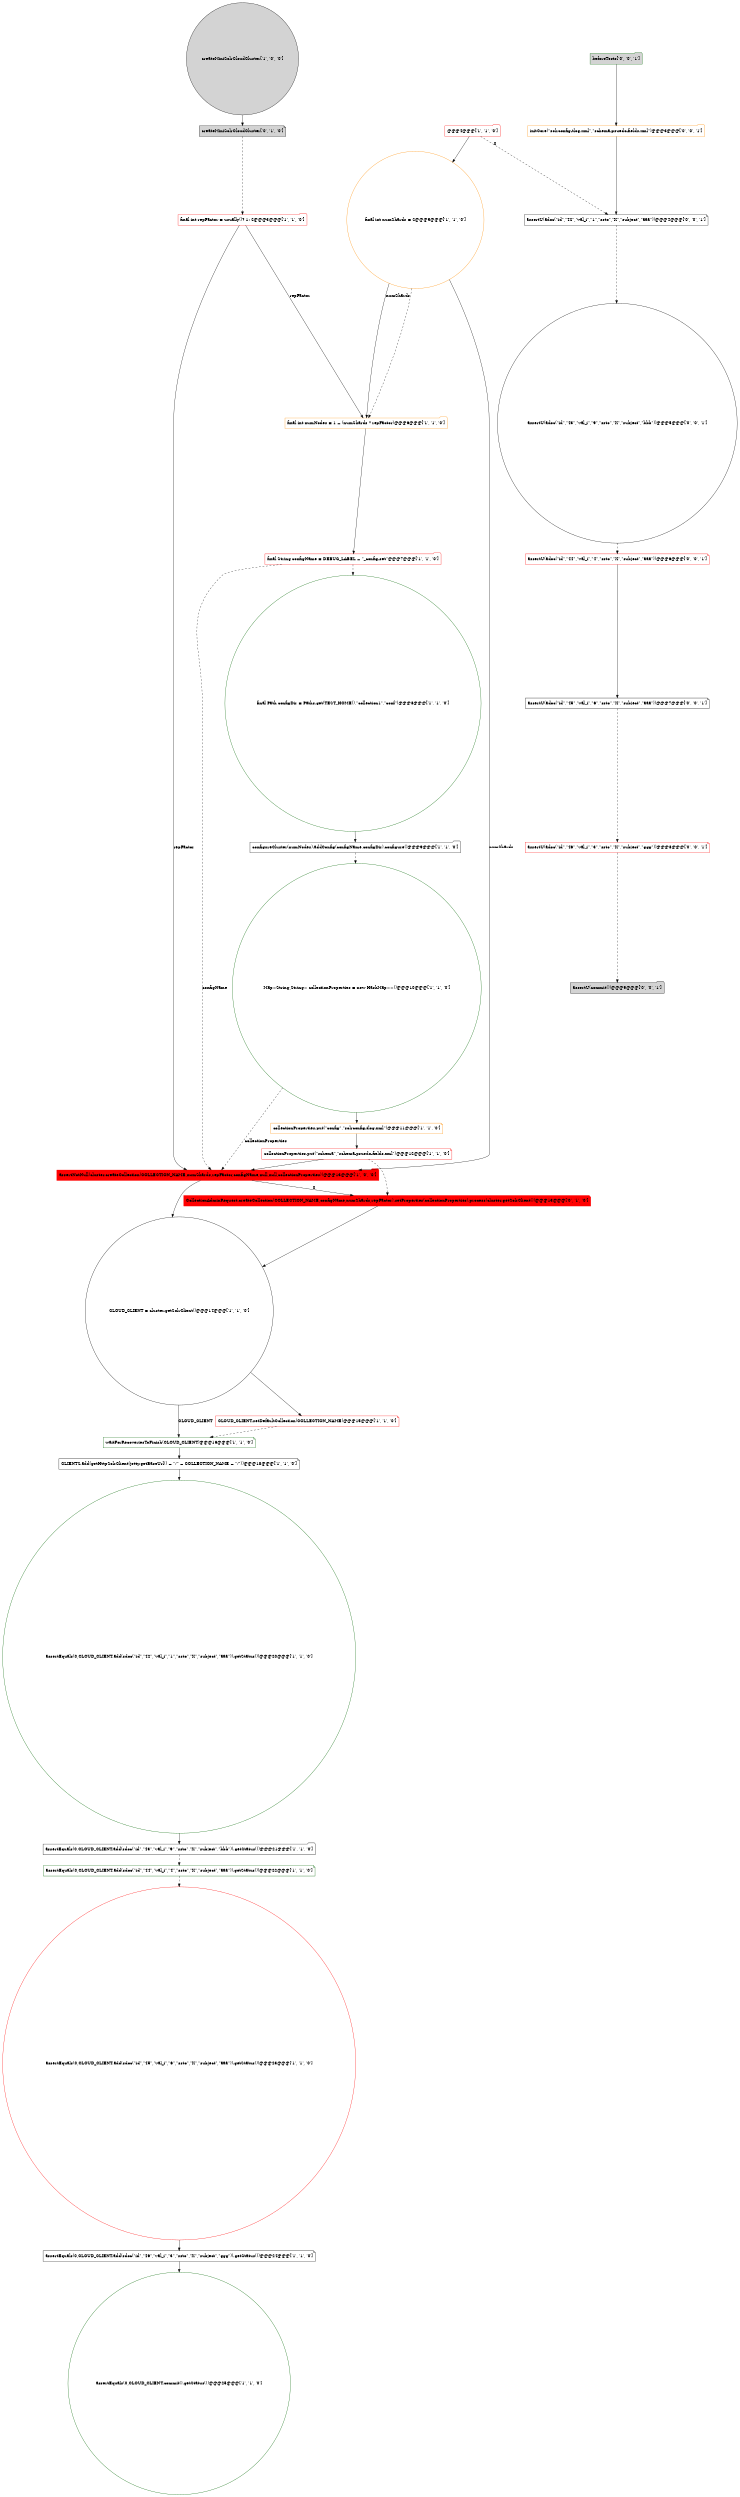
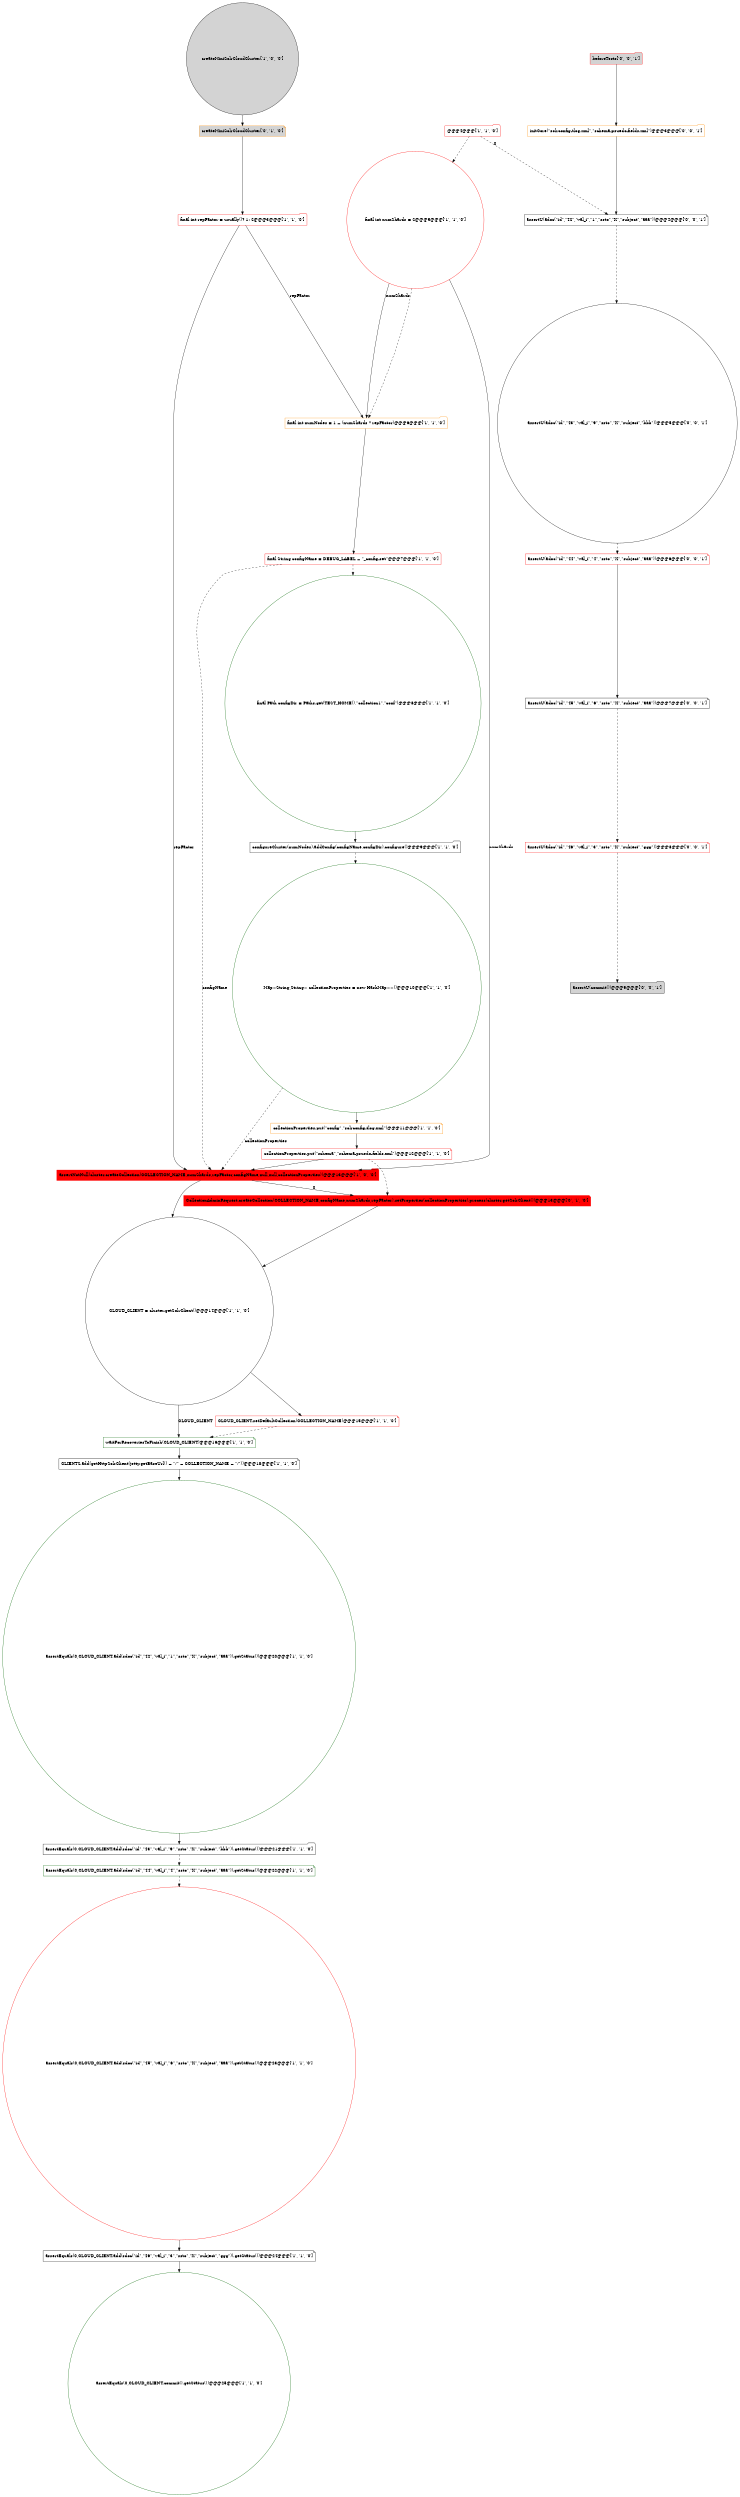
(616, 59) -> (616, 59)
(243, 131) -> (243, 131)
(462, 148) -> (462, 148)
(243, 174) -> (243, 174)
(415, 220) -> (415, 220)
